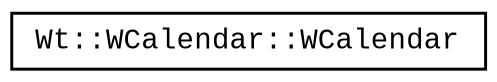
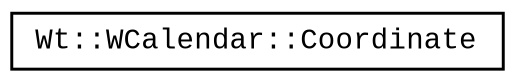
(249, 41) -> (258, 41)
